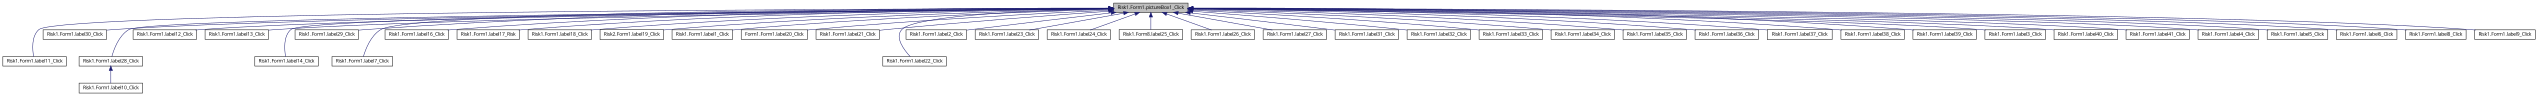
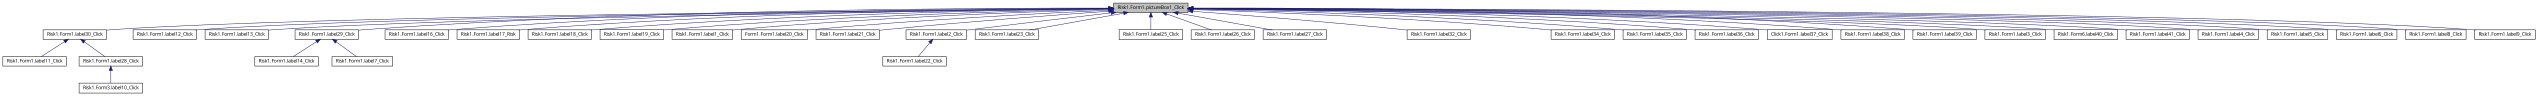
(559, 12) -> (53, 49)
(728, 12) -> (346, 49)
(602, 14) -> (95, 49)
(685, 14) -> (305, 49)
(989, 14) -> (924, 50)
(632, 35) -> (632, 35)
(1079, 35) -> none
(1151, 35) -> (1151, 35)
(1367, 35) -> none
(1511, 35) -> none
(1800, 35) -> (1800, 35)
(2086, 35) -> (2086, 35)
(111, 88) -> (111, 88)
